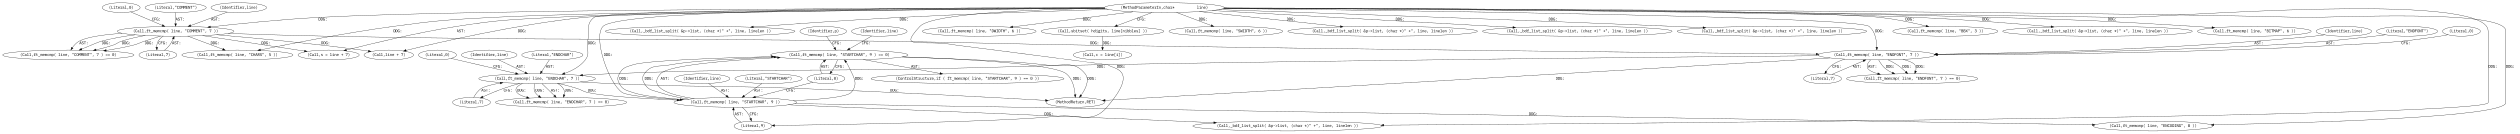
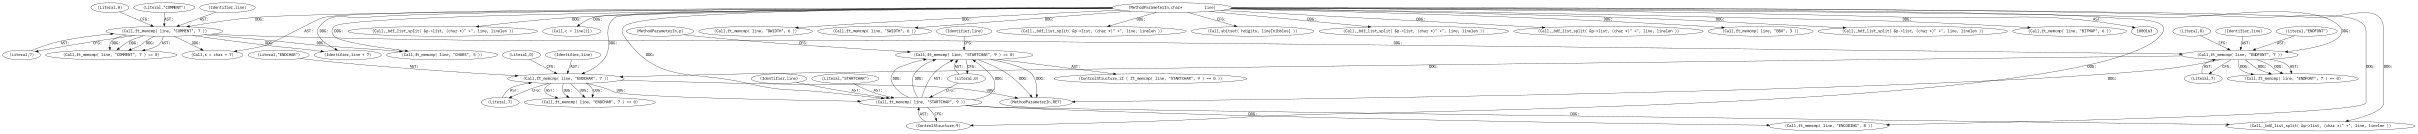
(823, 31) -> (660, 31)
none -> (2144, 31)
(1103, 42) -> (845, 10)
(329, 55) -> (212, 55)
(389, 55) -> (348, 55)
(1075, 102) -> (1036, 102)
(753, 126) -> (938, 126)
